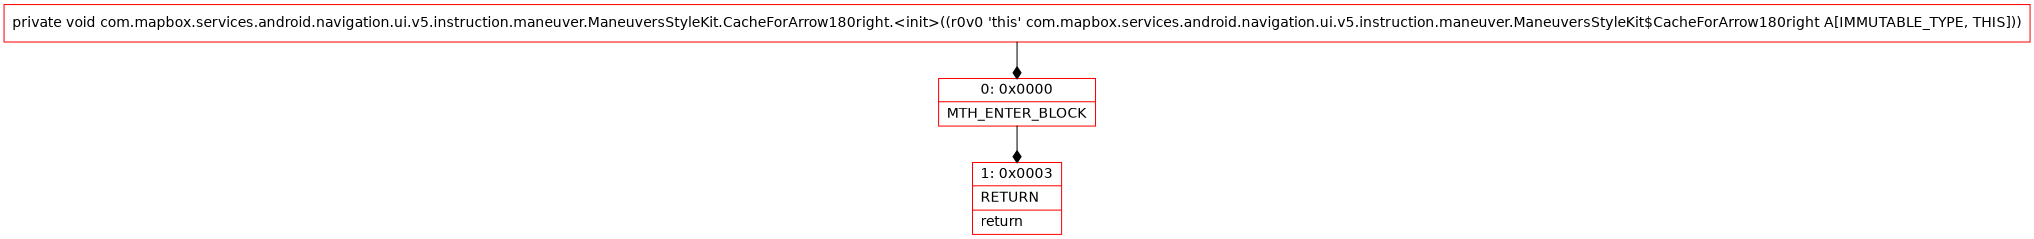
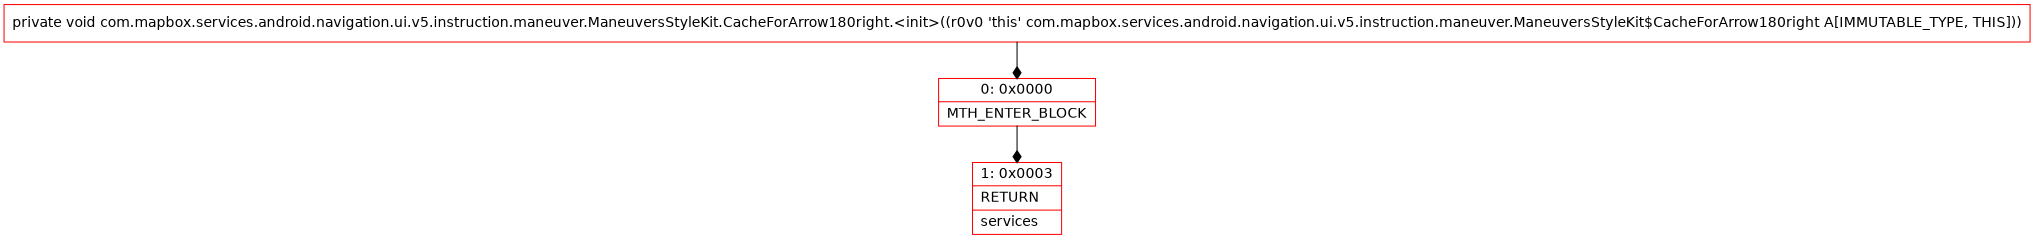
(1002, 222) -> (1010, 222)
